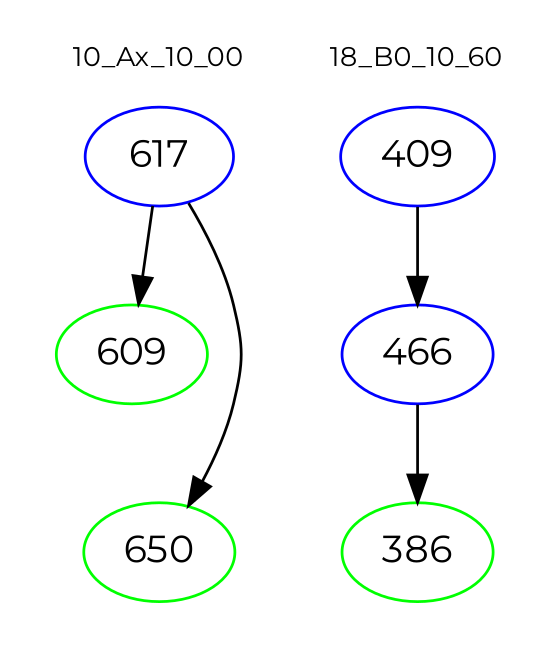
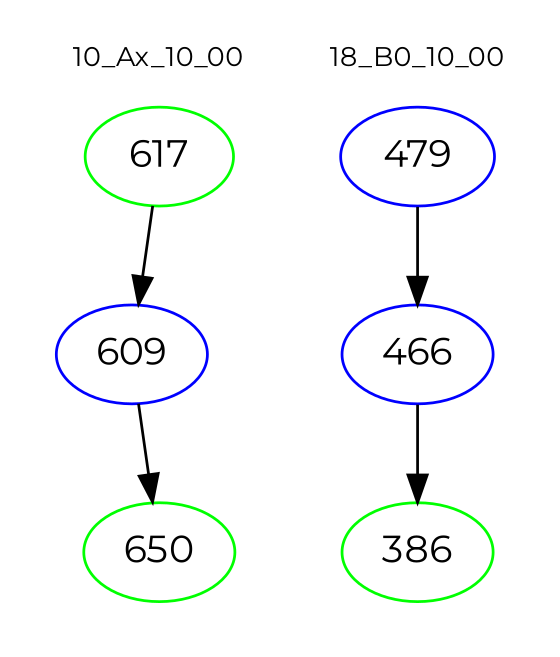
(418, 59) -> (418, 59)
(159, 157) -> (159, 157)
(418, 157) -> (418, 157)
(240, 341) -> (144, 439)
(132, 354) -> (132, 354)
